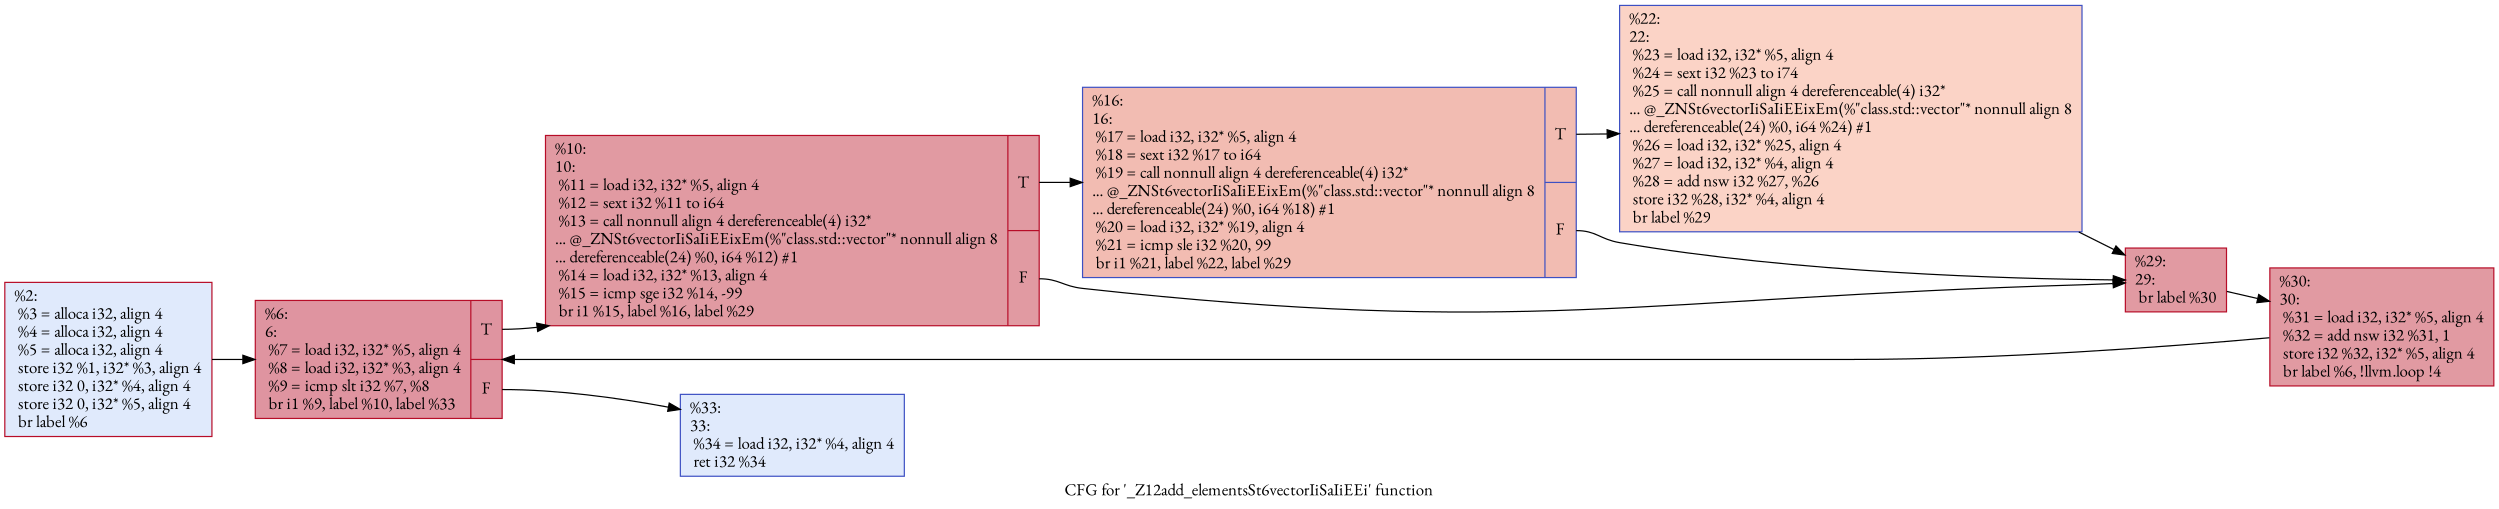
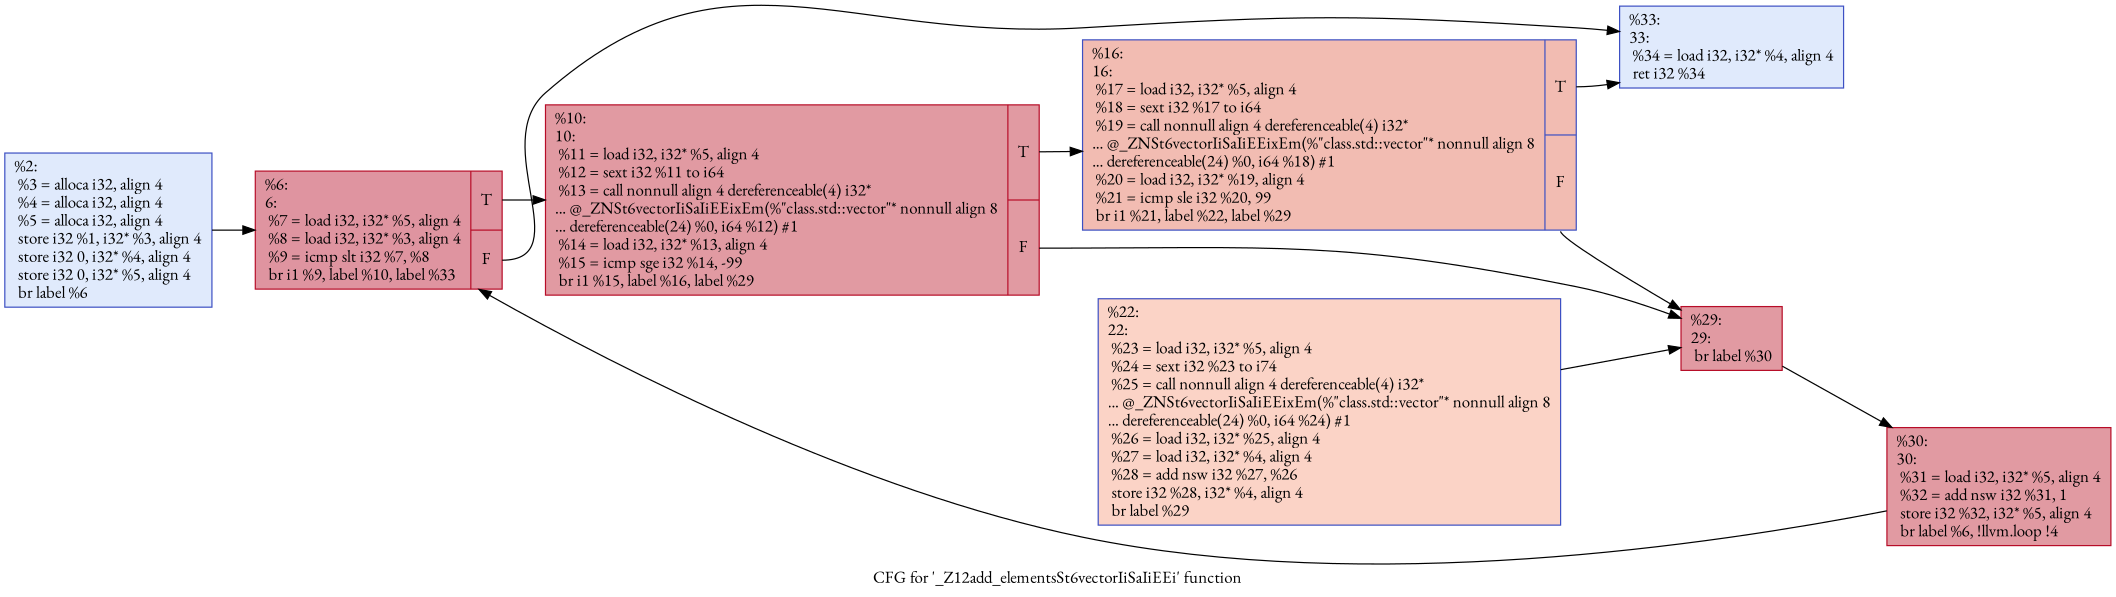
(1592, 134) -> (1592, 86)
(108, 359) -> (108, 230)
